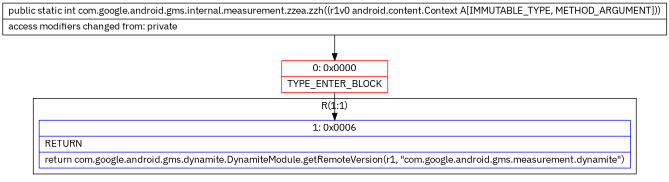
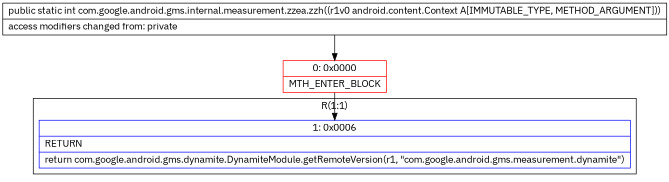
(335, 84) -> (335, 84)
